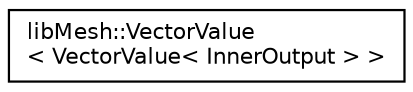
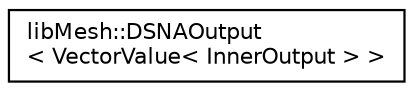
(207, 46) -> (207, 46)
